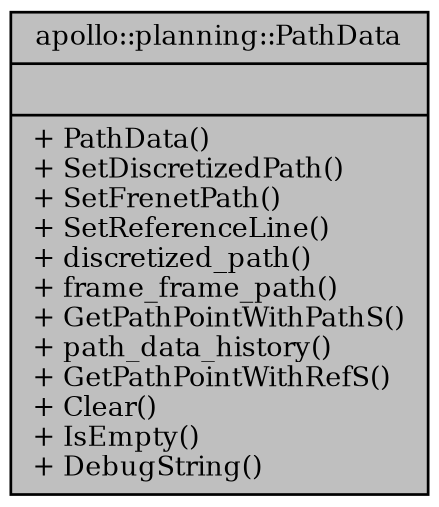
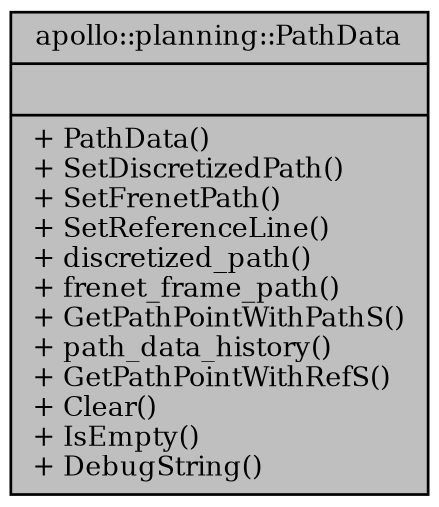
(186, 289) -> (187, 289)
